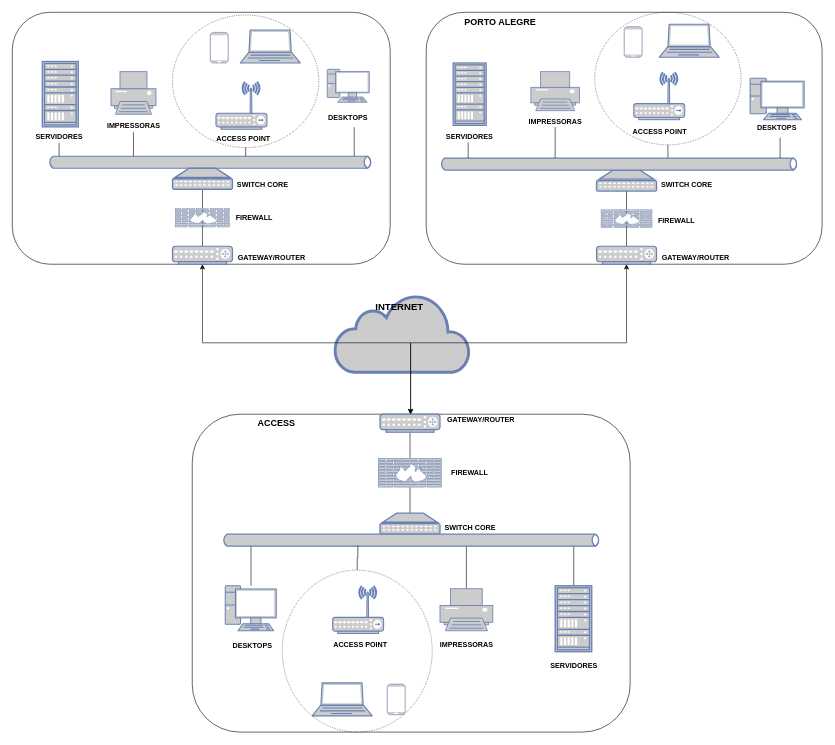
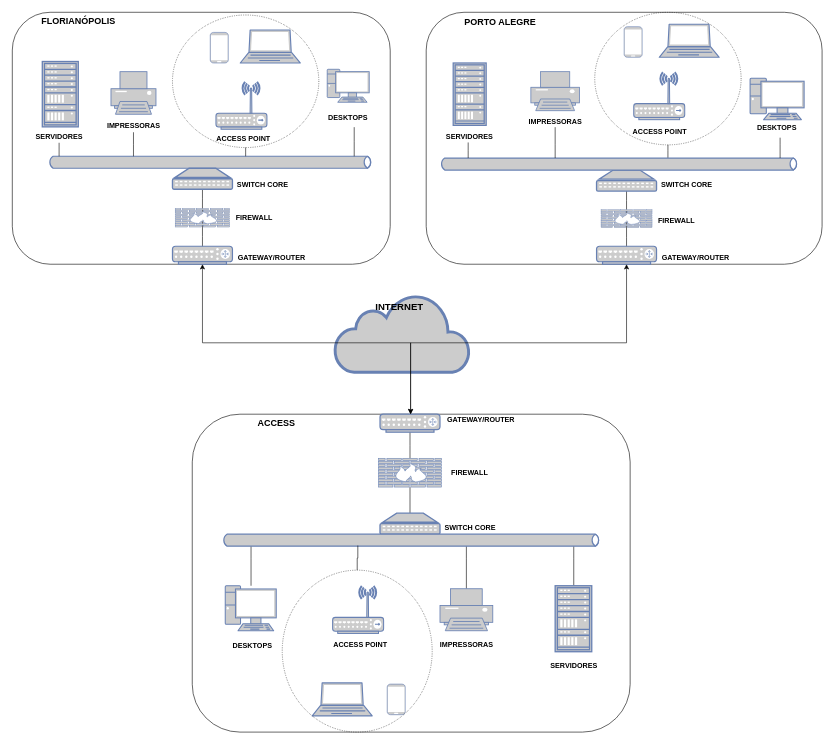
none -> (78, 21)
